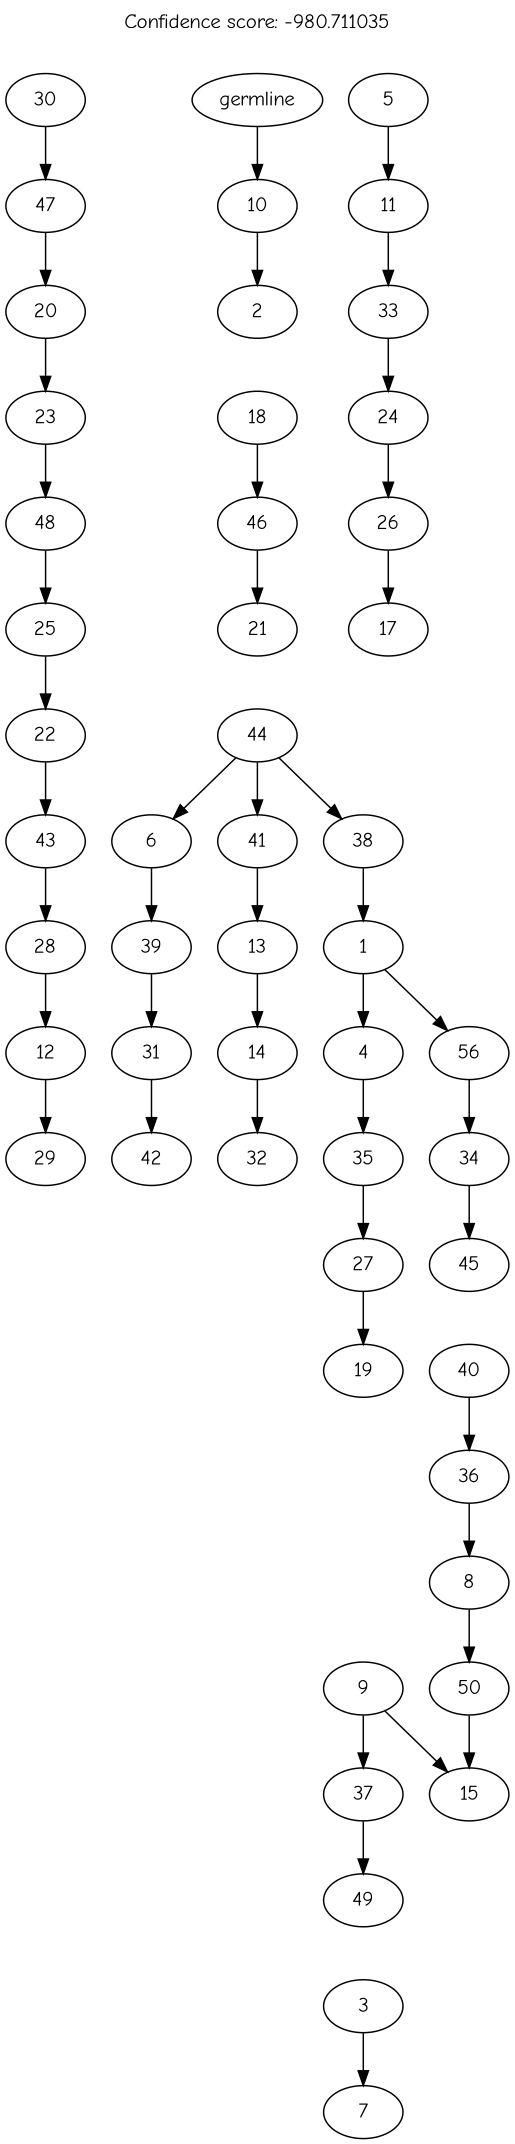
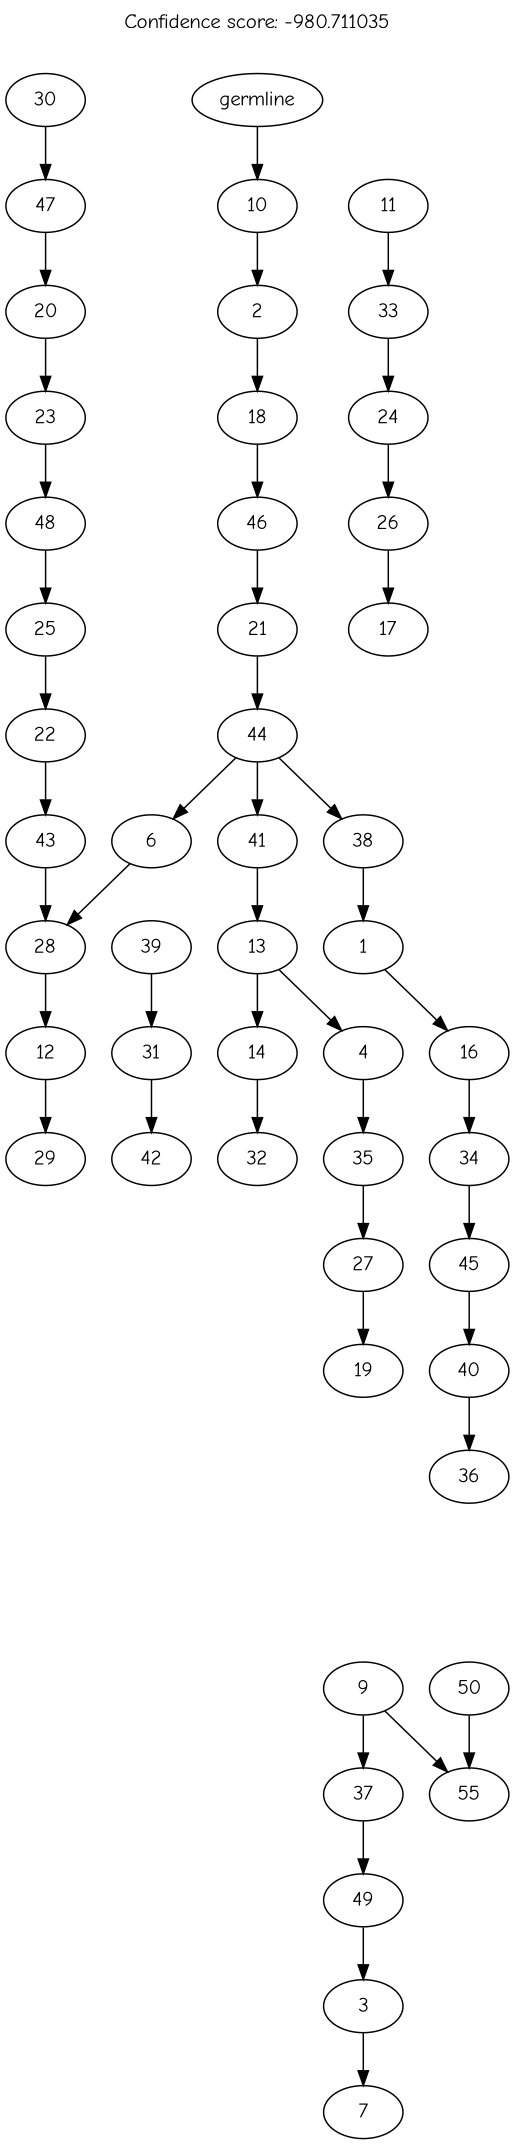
(388, 100) -> none
none -> (257, 358)
none -> (257, 675)
(151, 887) -> (104, 889)
(363, 993) -> (305, 995)
(469, 1053) -> (469, 1053)
none -> (469, 1311)
(469, 1583) -> none
(469, 1794) -> (469, 1794)
none -> (363, 1946)
